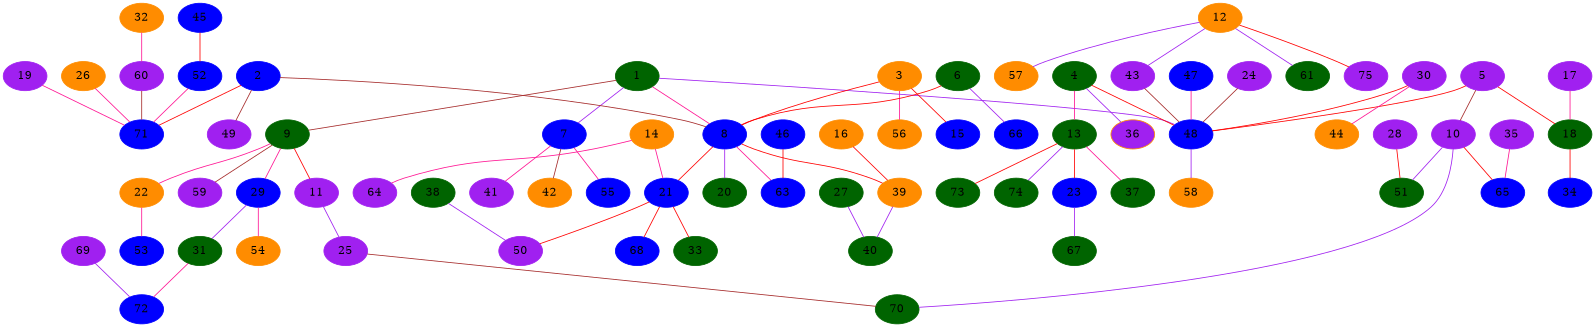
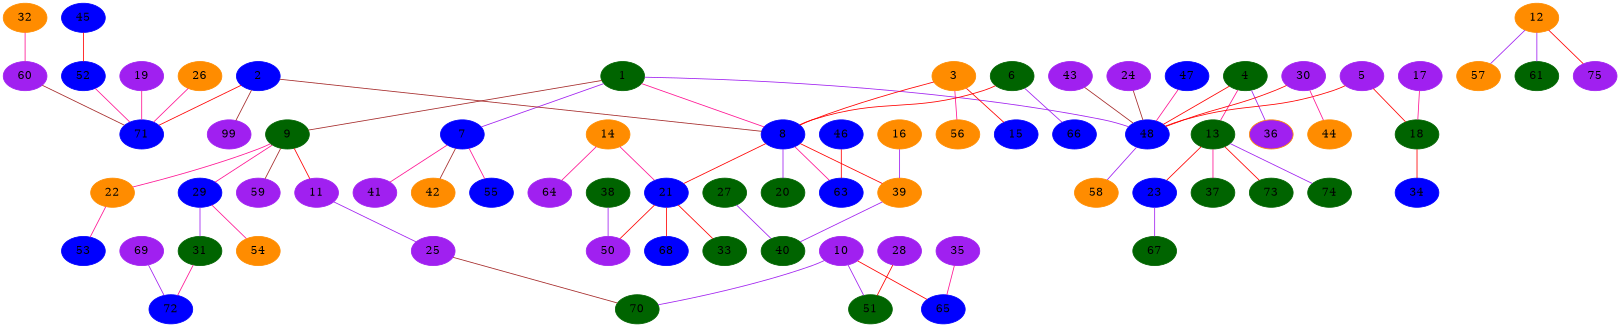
(1176, 47) -> none
(1468, 105) -> none
(229, 134) -> (229, 134)
(870, 163) -> (900, 164)
